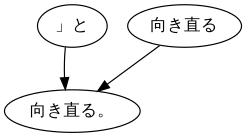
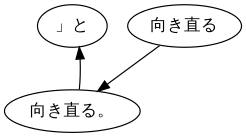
(64, 62) -> (80, 74)
